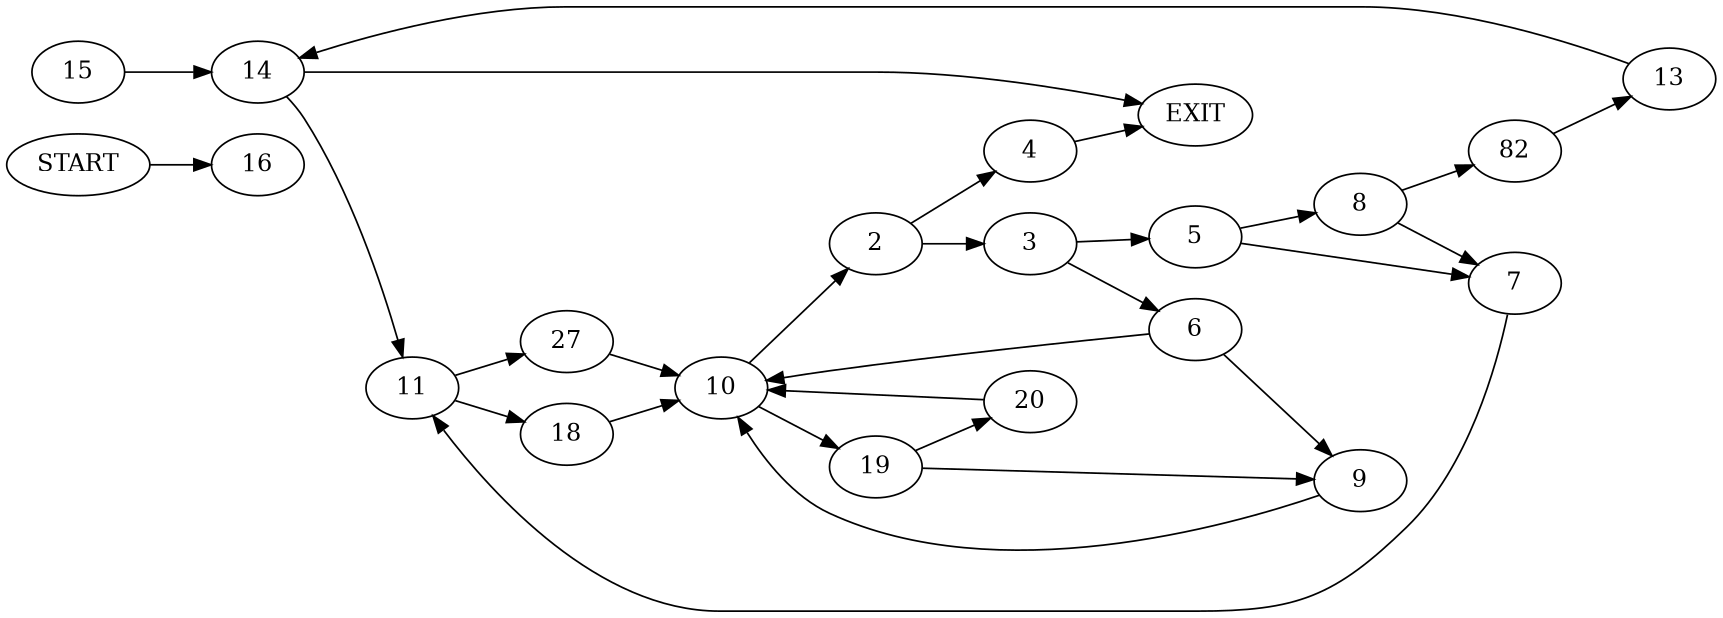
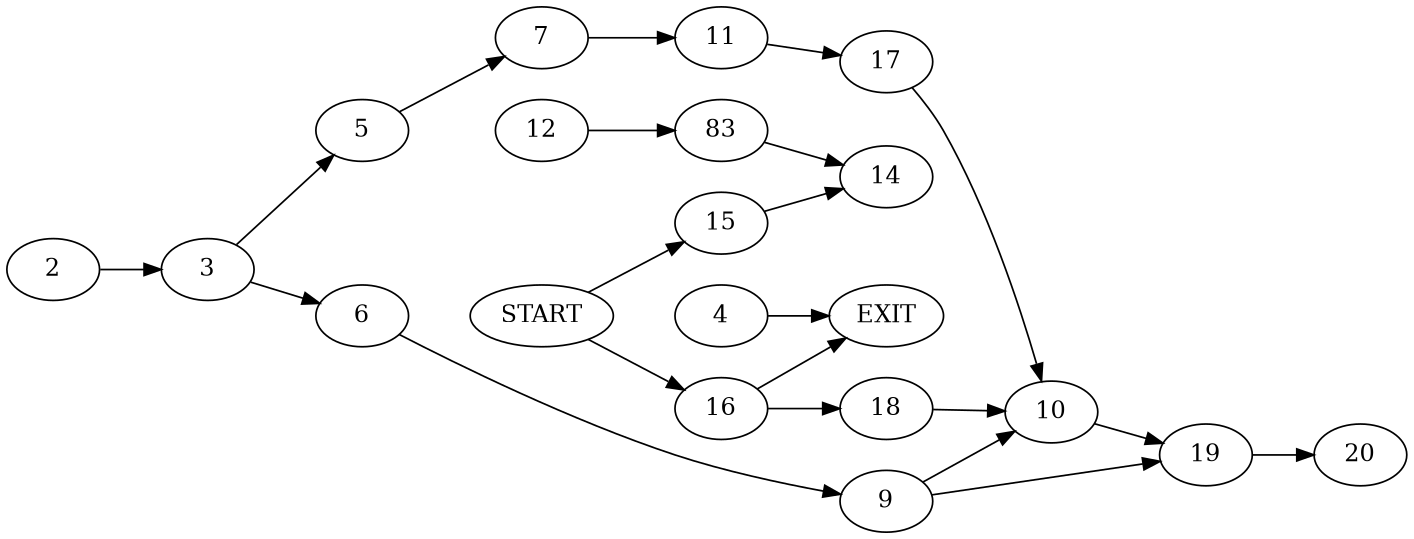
(716, 72) -> (794, 368)
(1669, 79) -> (721, 130)
(1515, 151) -> (542, 130)
(946, 202) -> none
(1360, 204) -> none
(353, 213) -> none
none -> (628, 271)
(792, 322) -> none
(567, 342) -> (886, 62)
(966, 354) -> none
(885, 395) -> none
(481, 409) -> (795, 409)
(1109, 474) -> (1037, 479)
